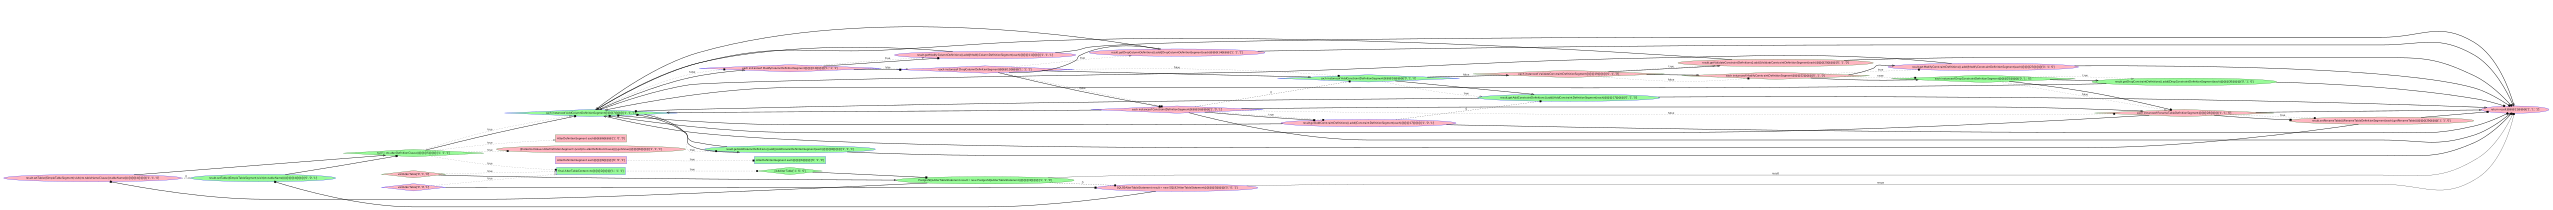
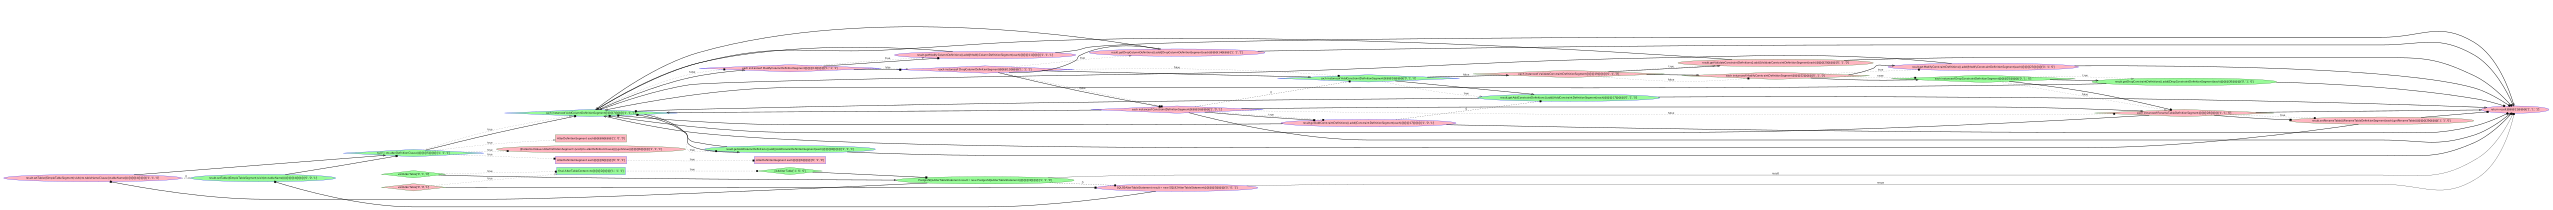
(414, 153) -> (414, 153)
(790, 160) -> (790, 160)
(492, 165) -> (503, 157)
(498, 173) -> (498, 173)
(414, 174) -> (414, 174)
(414, 187) -> (414, 187)
